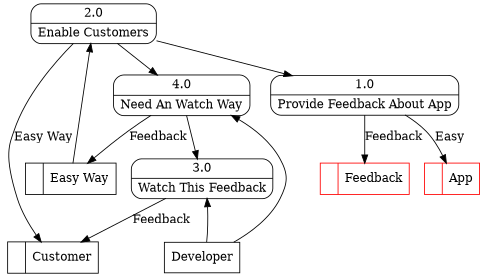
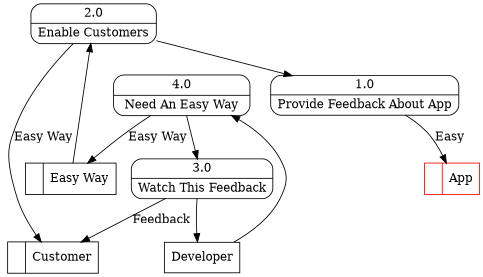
(134, 57) -> none
(182, 105) -> (182, 105)
(158, 137) -> (158, 137)
(365, 179) -> none
(208, 225) -> (196, 216)
